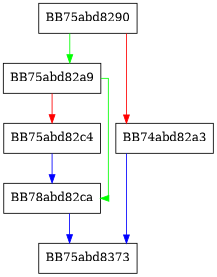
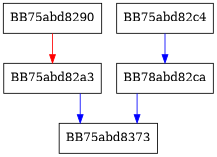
(52, 78) -> none
(165, 138) -> (52, 78)
